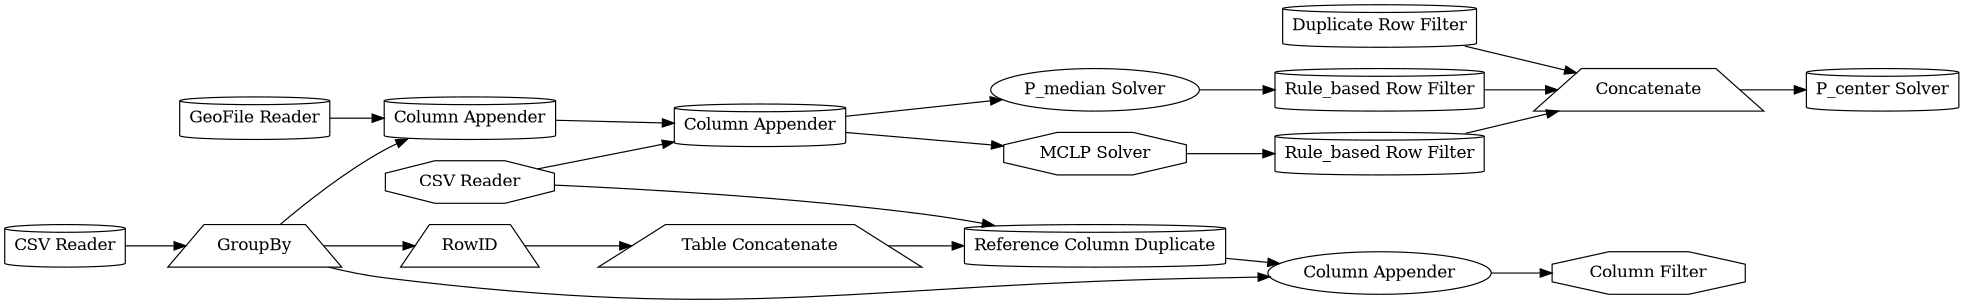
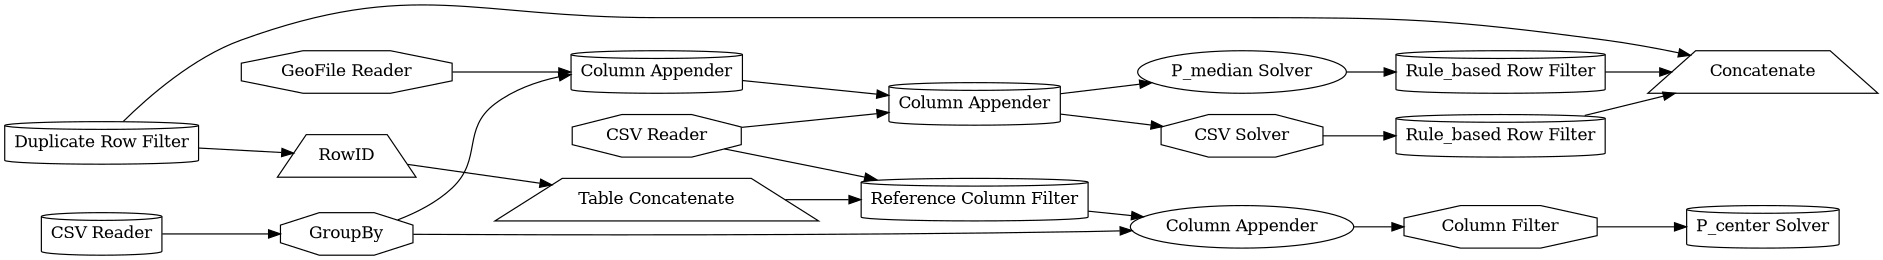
(1767, 90) -> (1636, 227)
(255, 118) -> (347, 72)
(1095, 154) -> (1242, 136)
(255, 246) -> (347, 234)
(363, 246) -> (240, 150)
(1095, 246) -> (975, 200)
